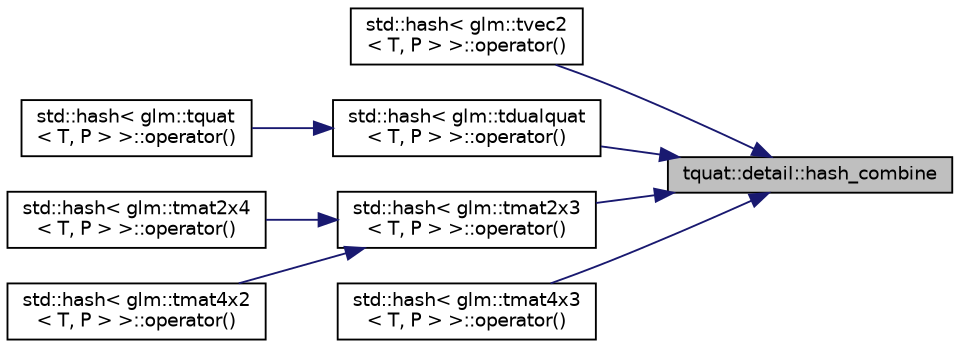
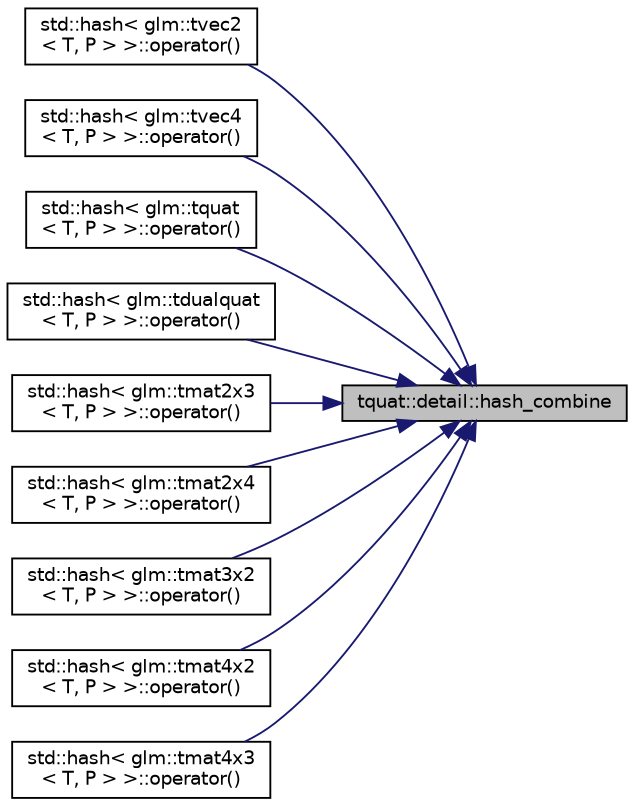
none -> (141, 128)
(283, 128) -> (345, 304)
(292, 220) -> (323, 446)
(292, 268) -> (362, 557)
none -> (141, 587)
